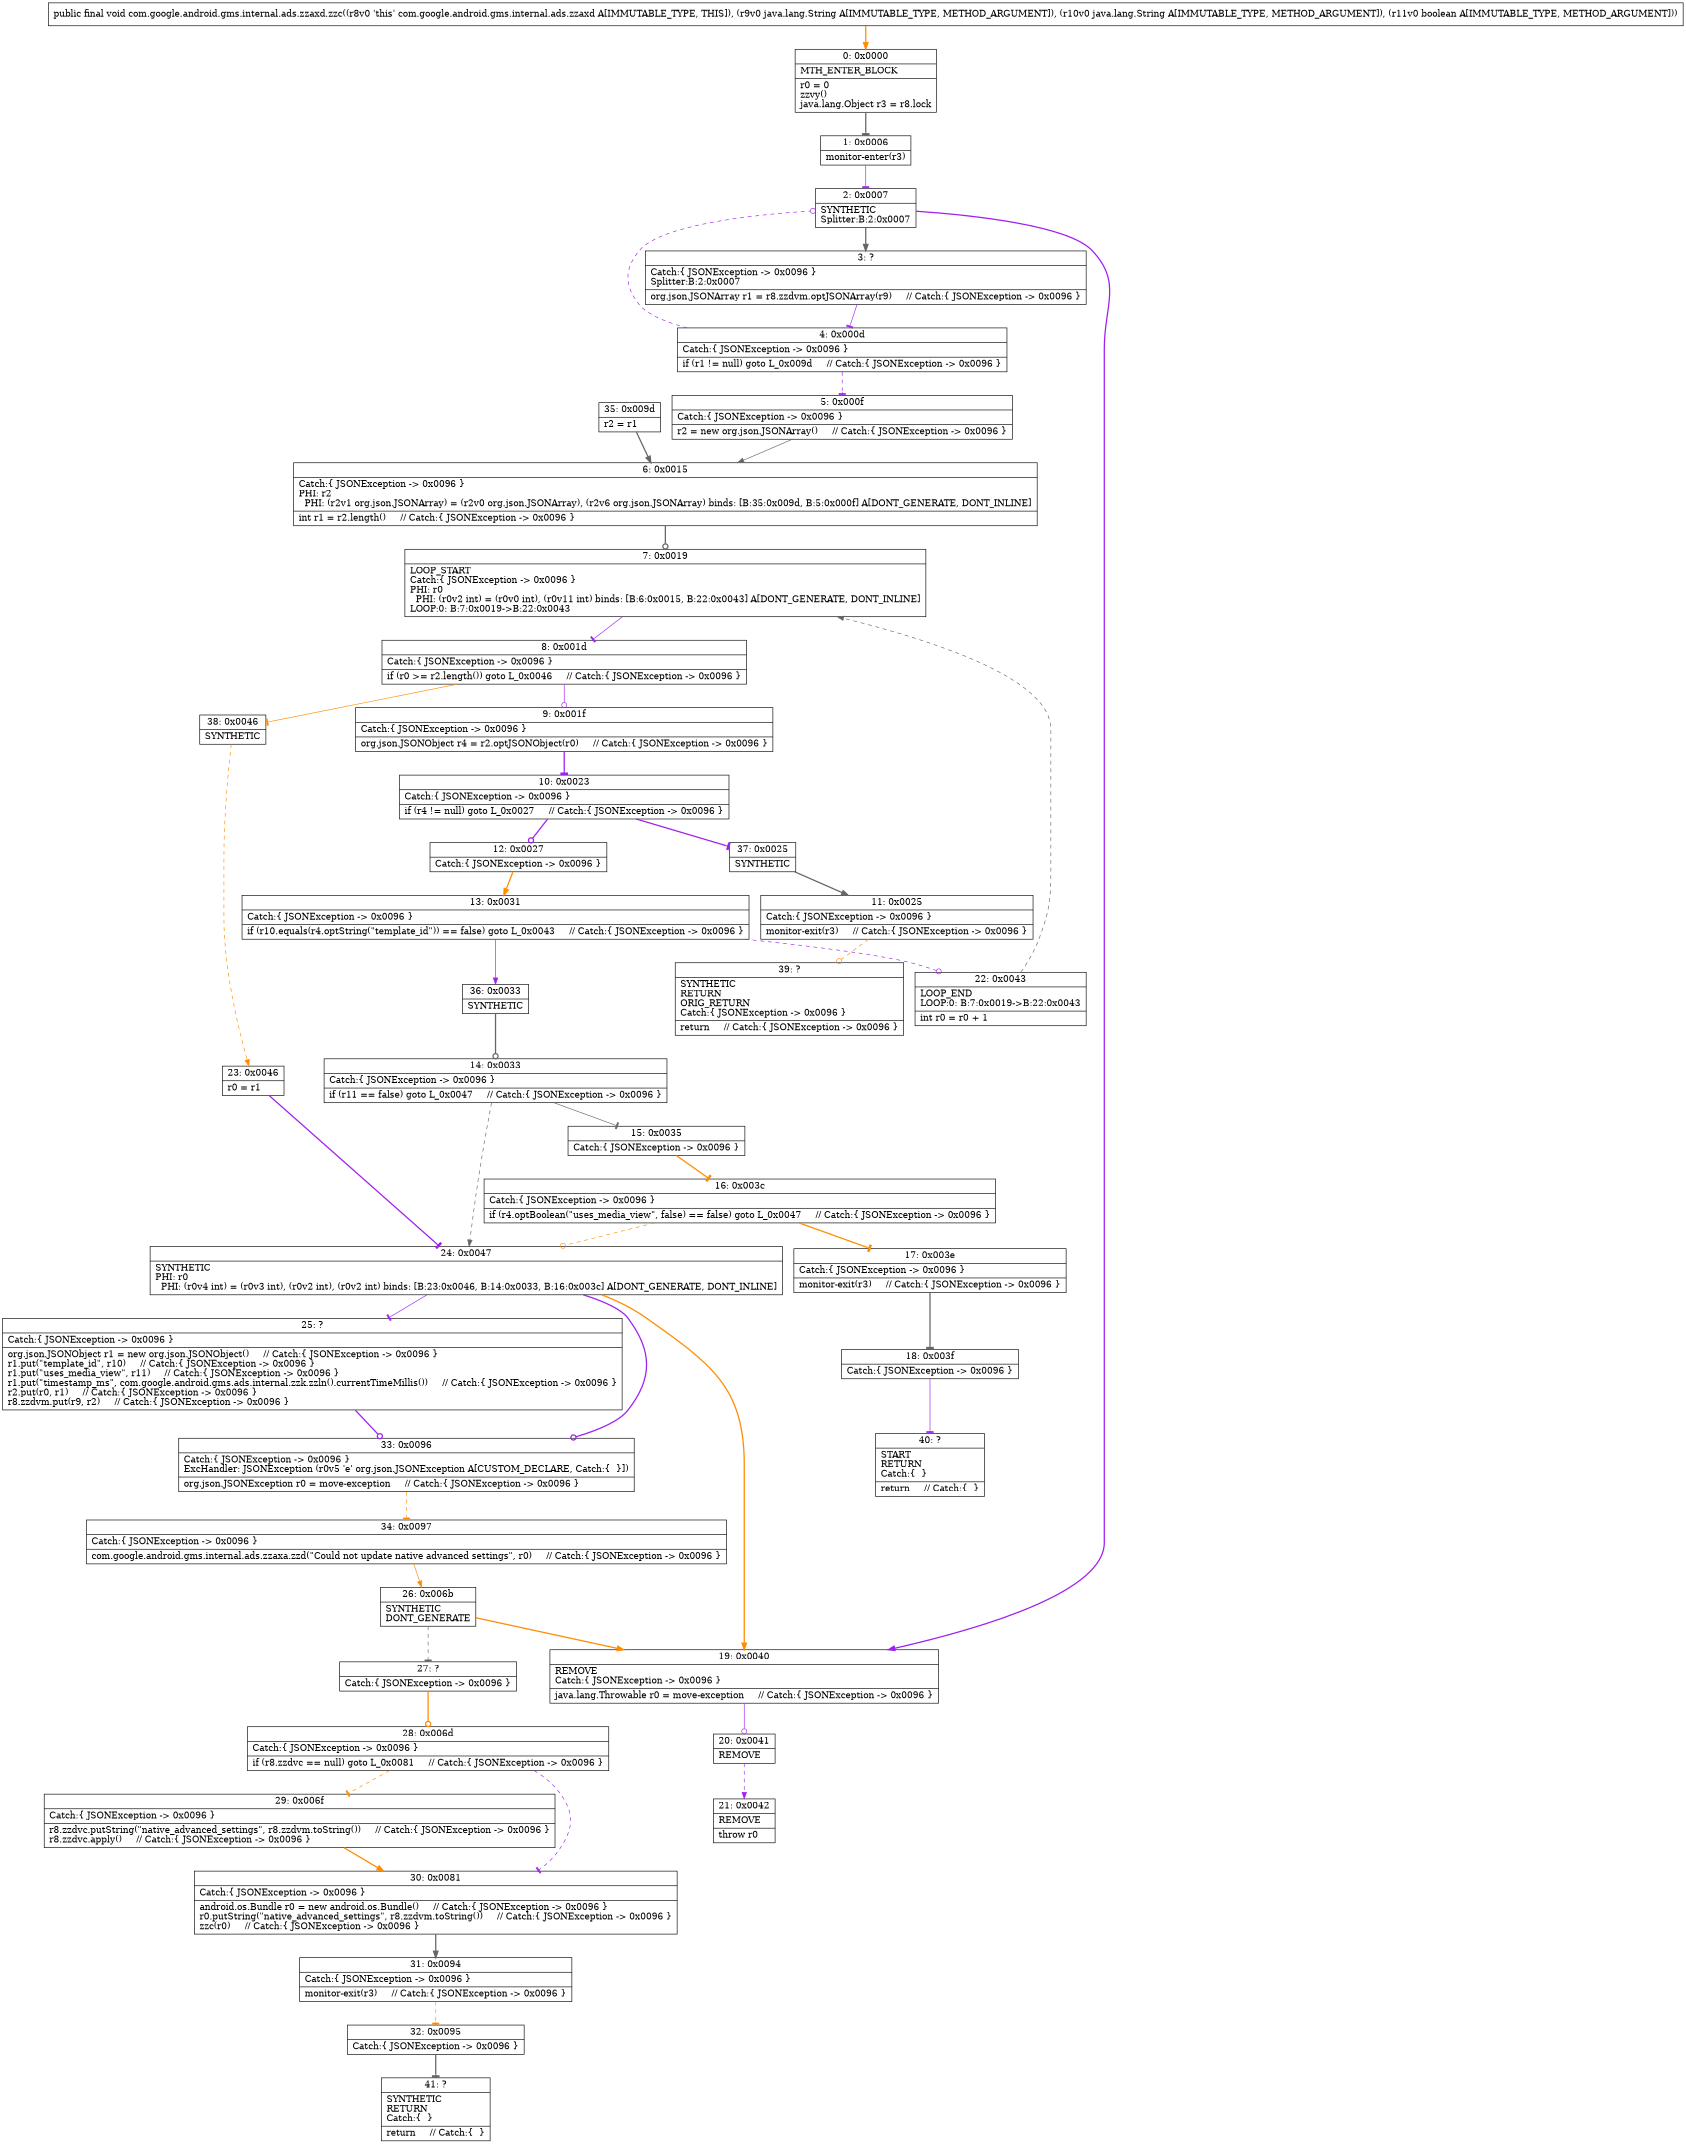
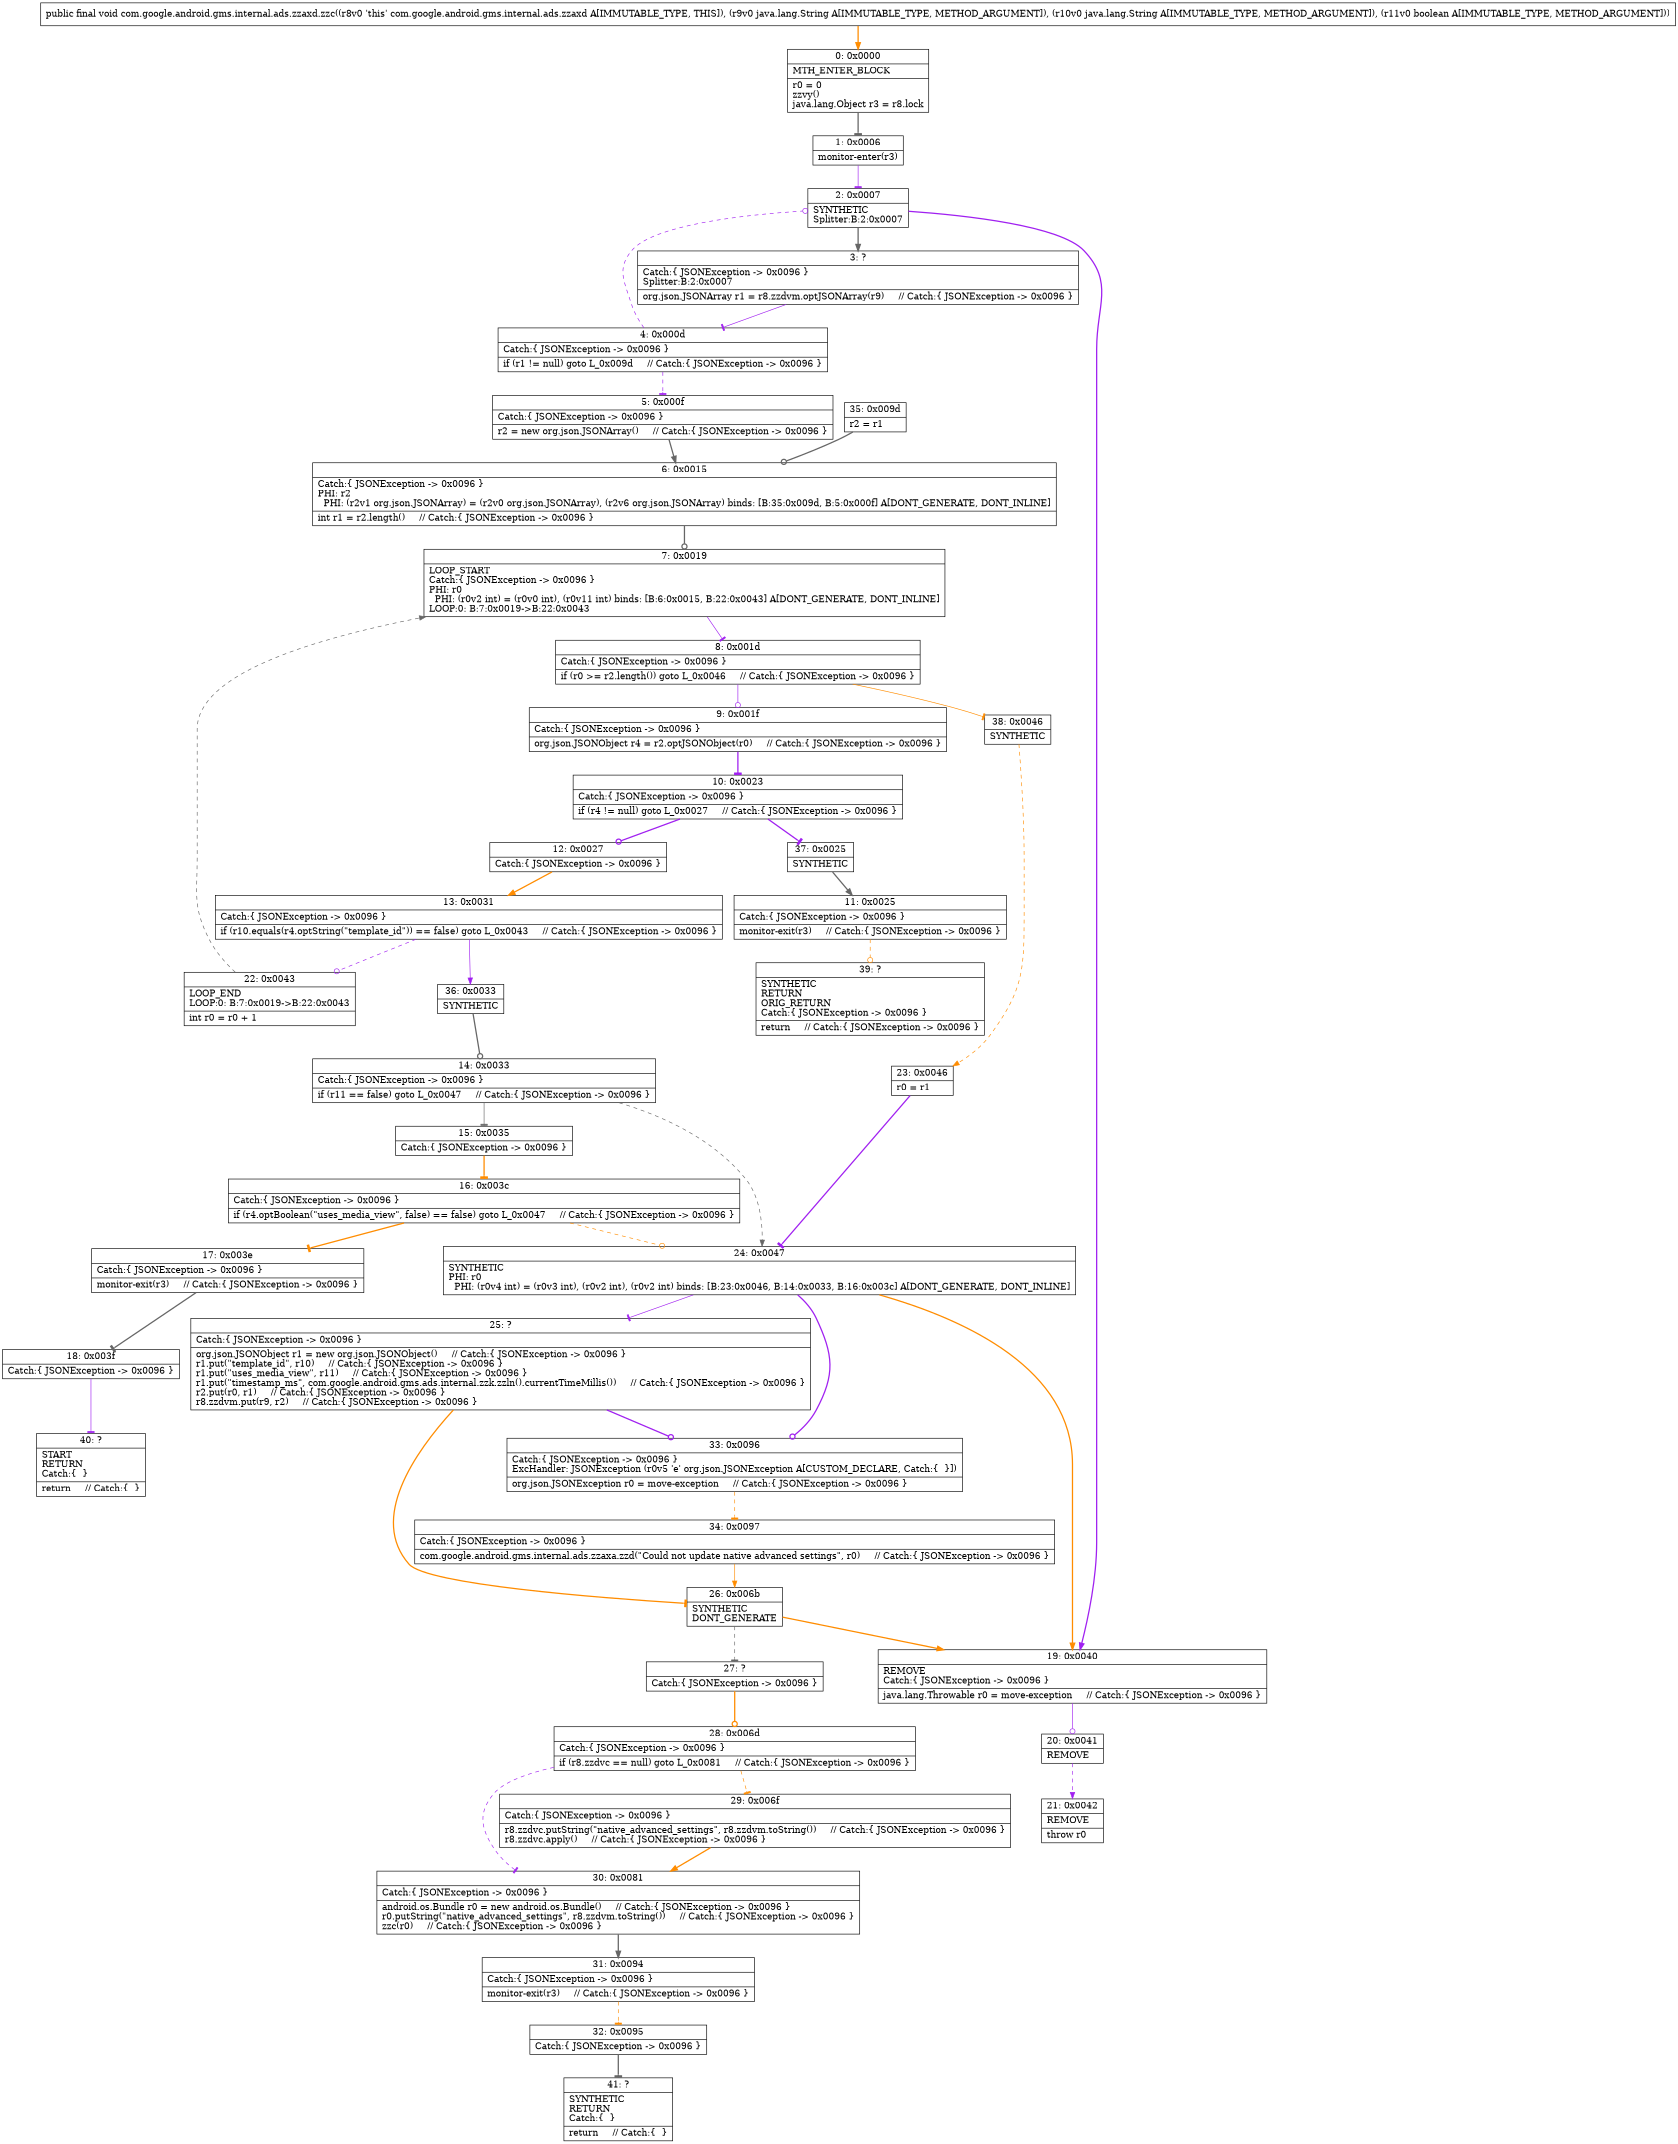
(642, 444) -> (820, 448)
(768, 450) -> (671, 448)
none -> (458, 1580)
